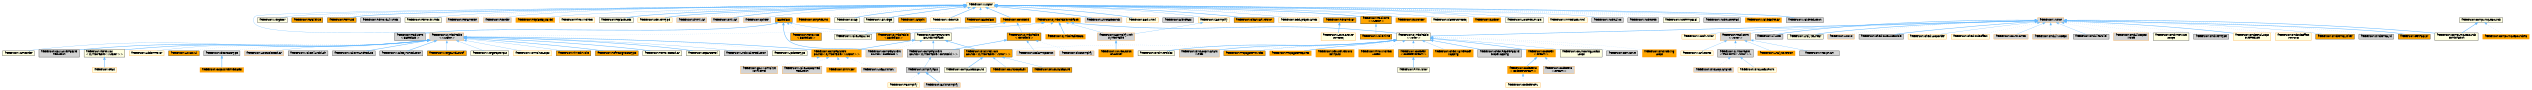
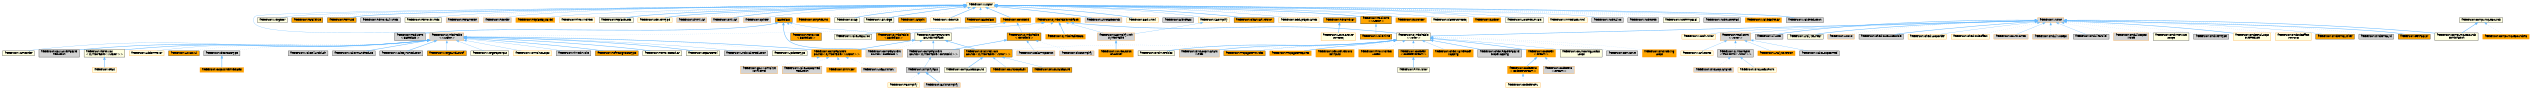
(264, 53) -> none
(574, 53) -> (574, 53)
(1819, 53) -> (1819, 53)
